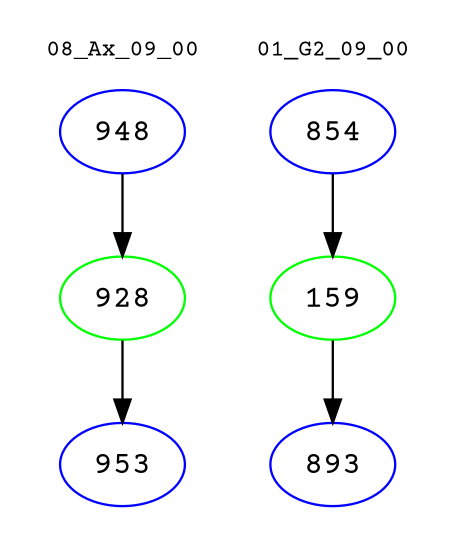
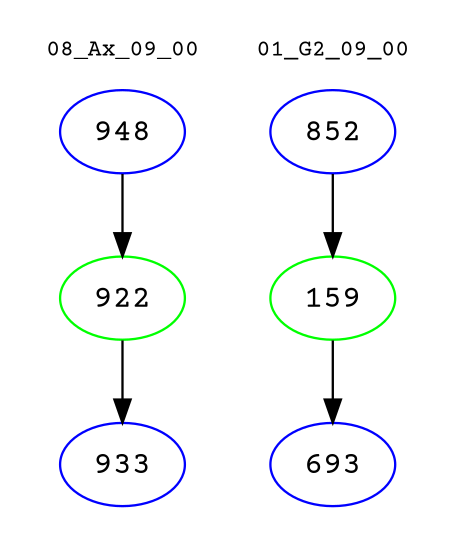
(333, 132) -> (333, 132)
(122, 298) -> (122, 298)
(122, 465) -> (122, 465)
(333, 465) -> (333, 465)
